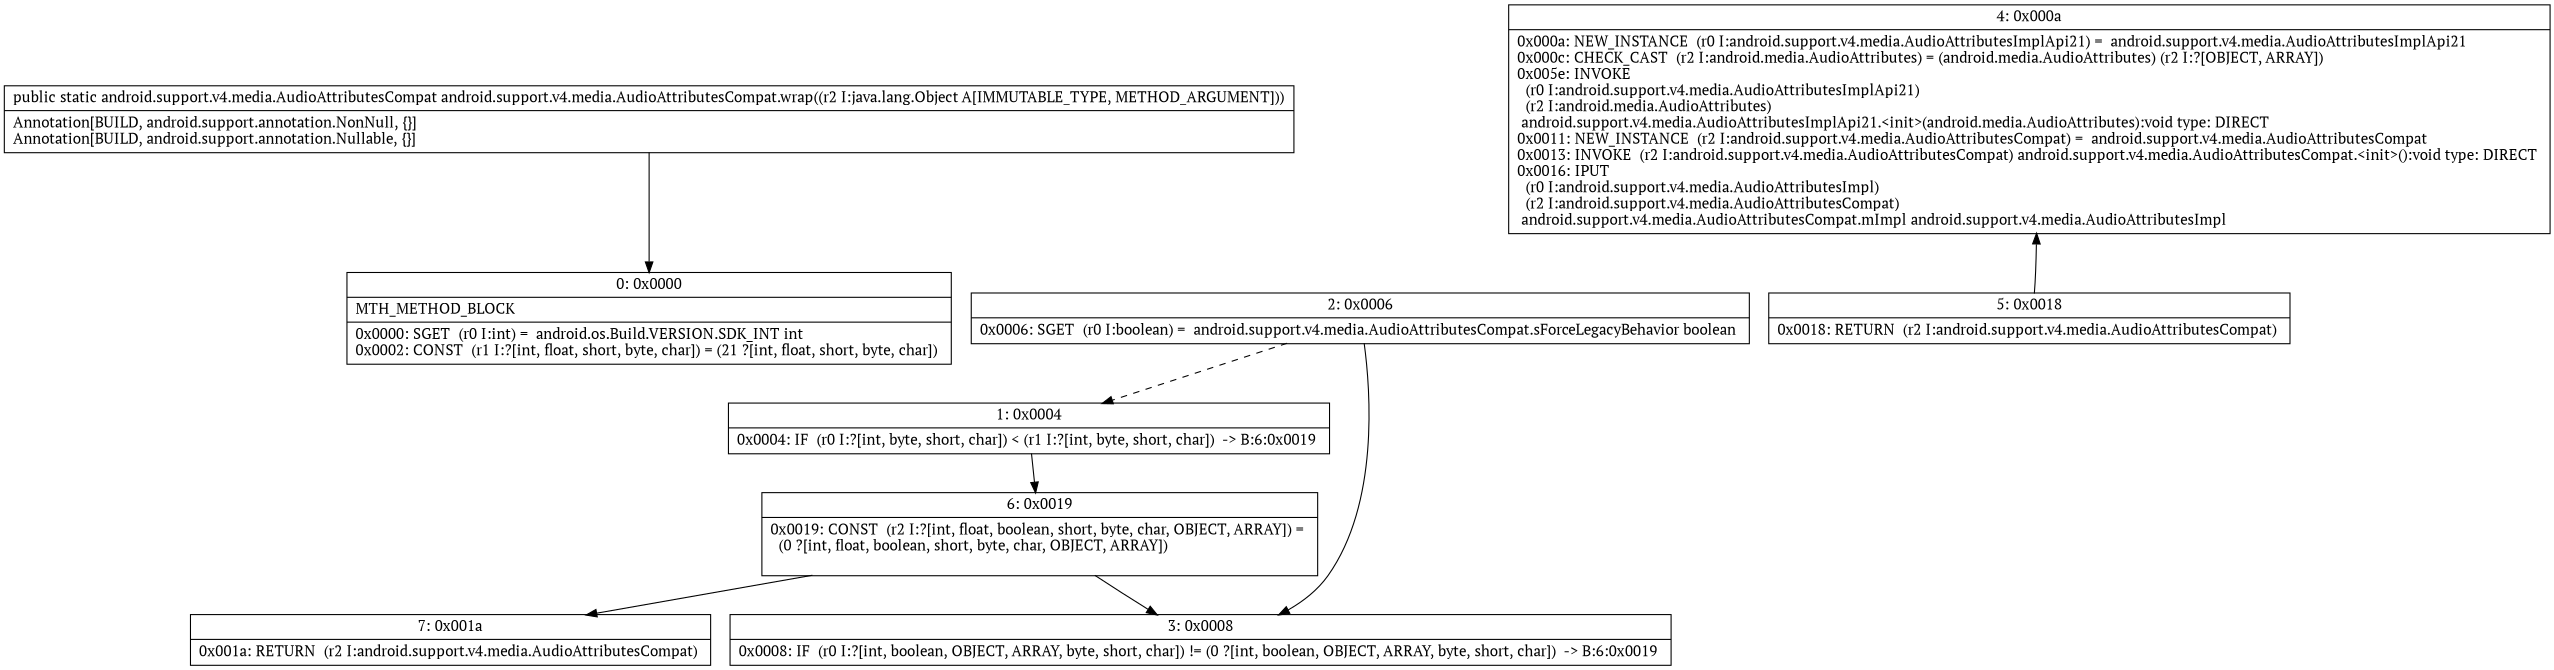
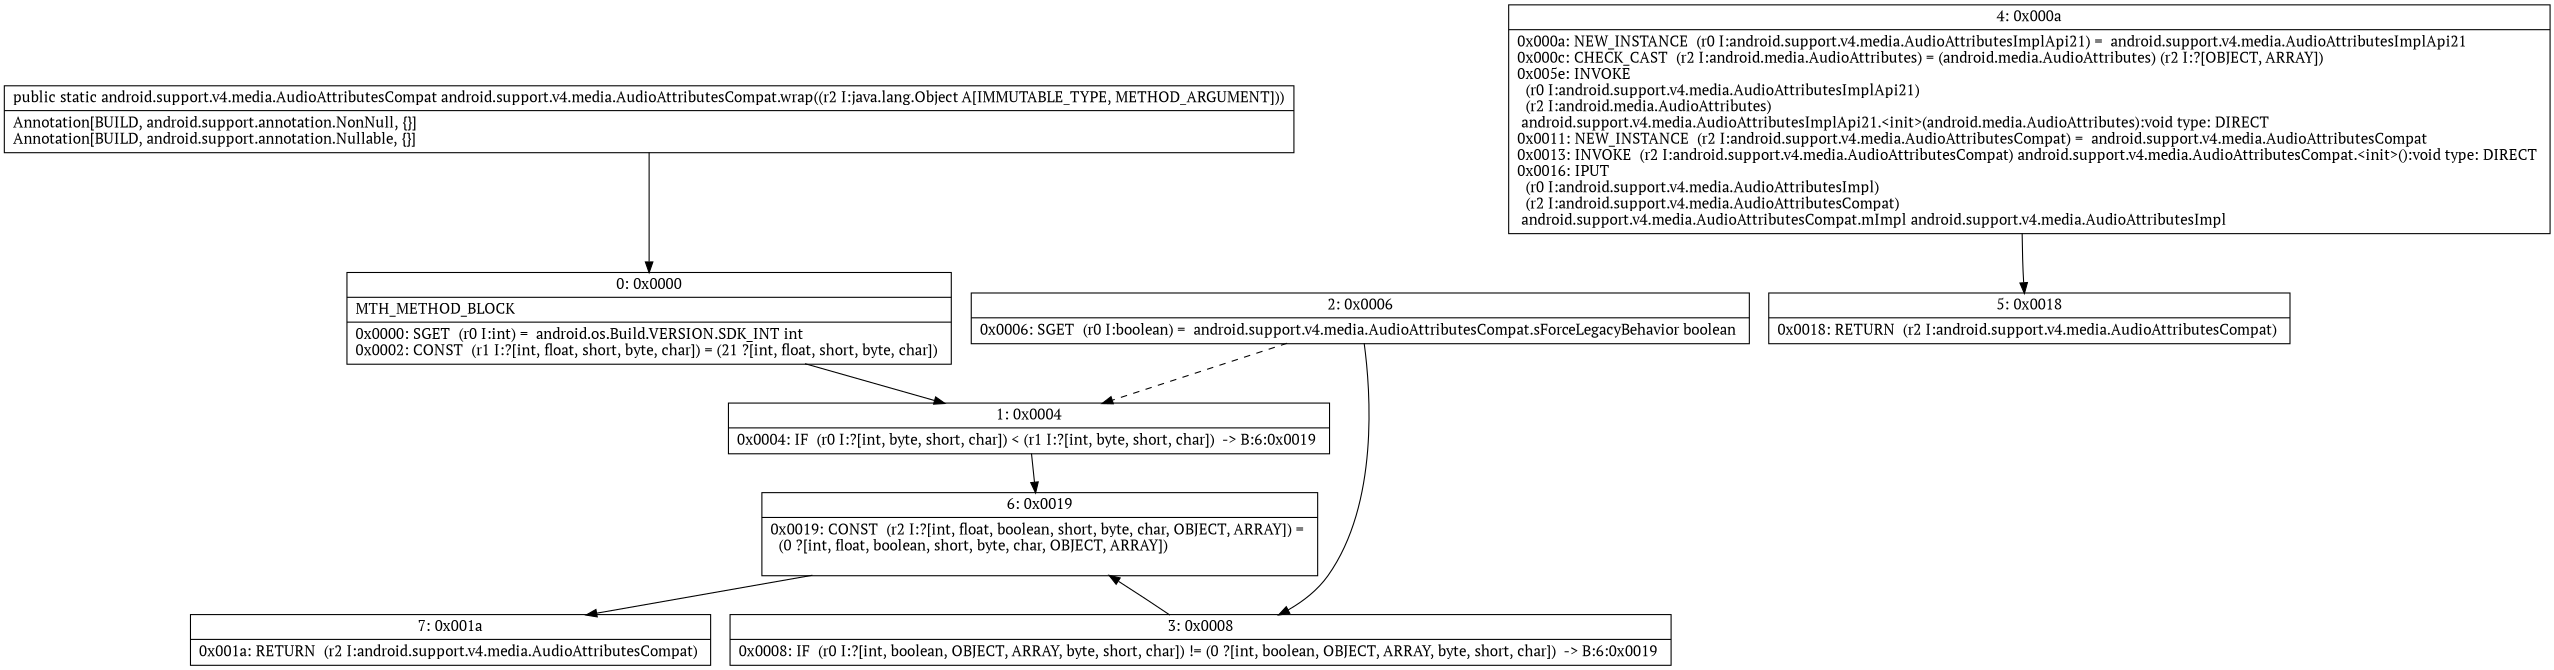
(2036, 269) -> (2023, 258)
none -> (870, 382)
(1121, 593) -> (1144, 598)
